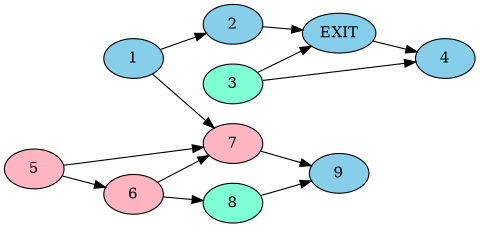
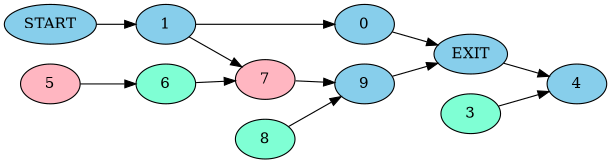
none -> (50, 24)
(233, 24) -> (365, 24)
(279, 62) -> (410, 71)
(128, 157) -> none
(134, 194) -> (166, 84)
(178, 198) -> none
